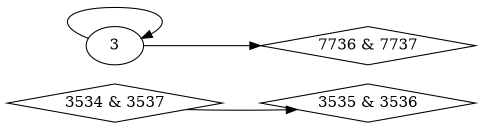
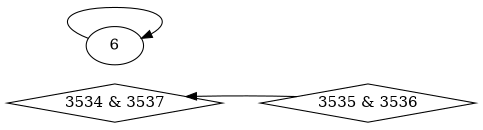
(115, 46) -> (115, 46)
(368, 46) -> none
(236, 110) -> (247, 96)
